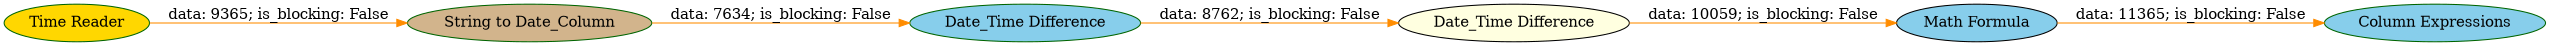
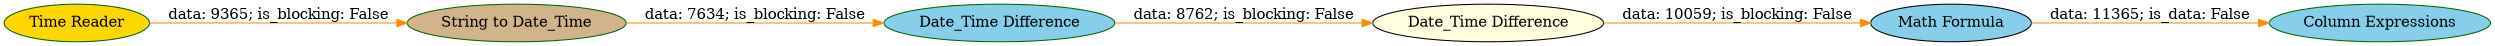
(2191, 15) -> (2150, 15)
(530, 23) -> (517, 23)
